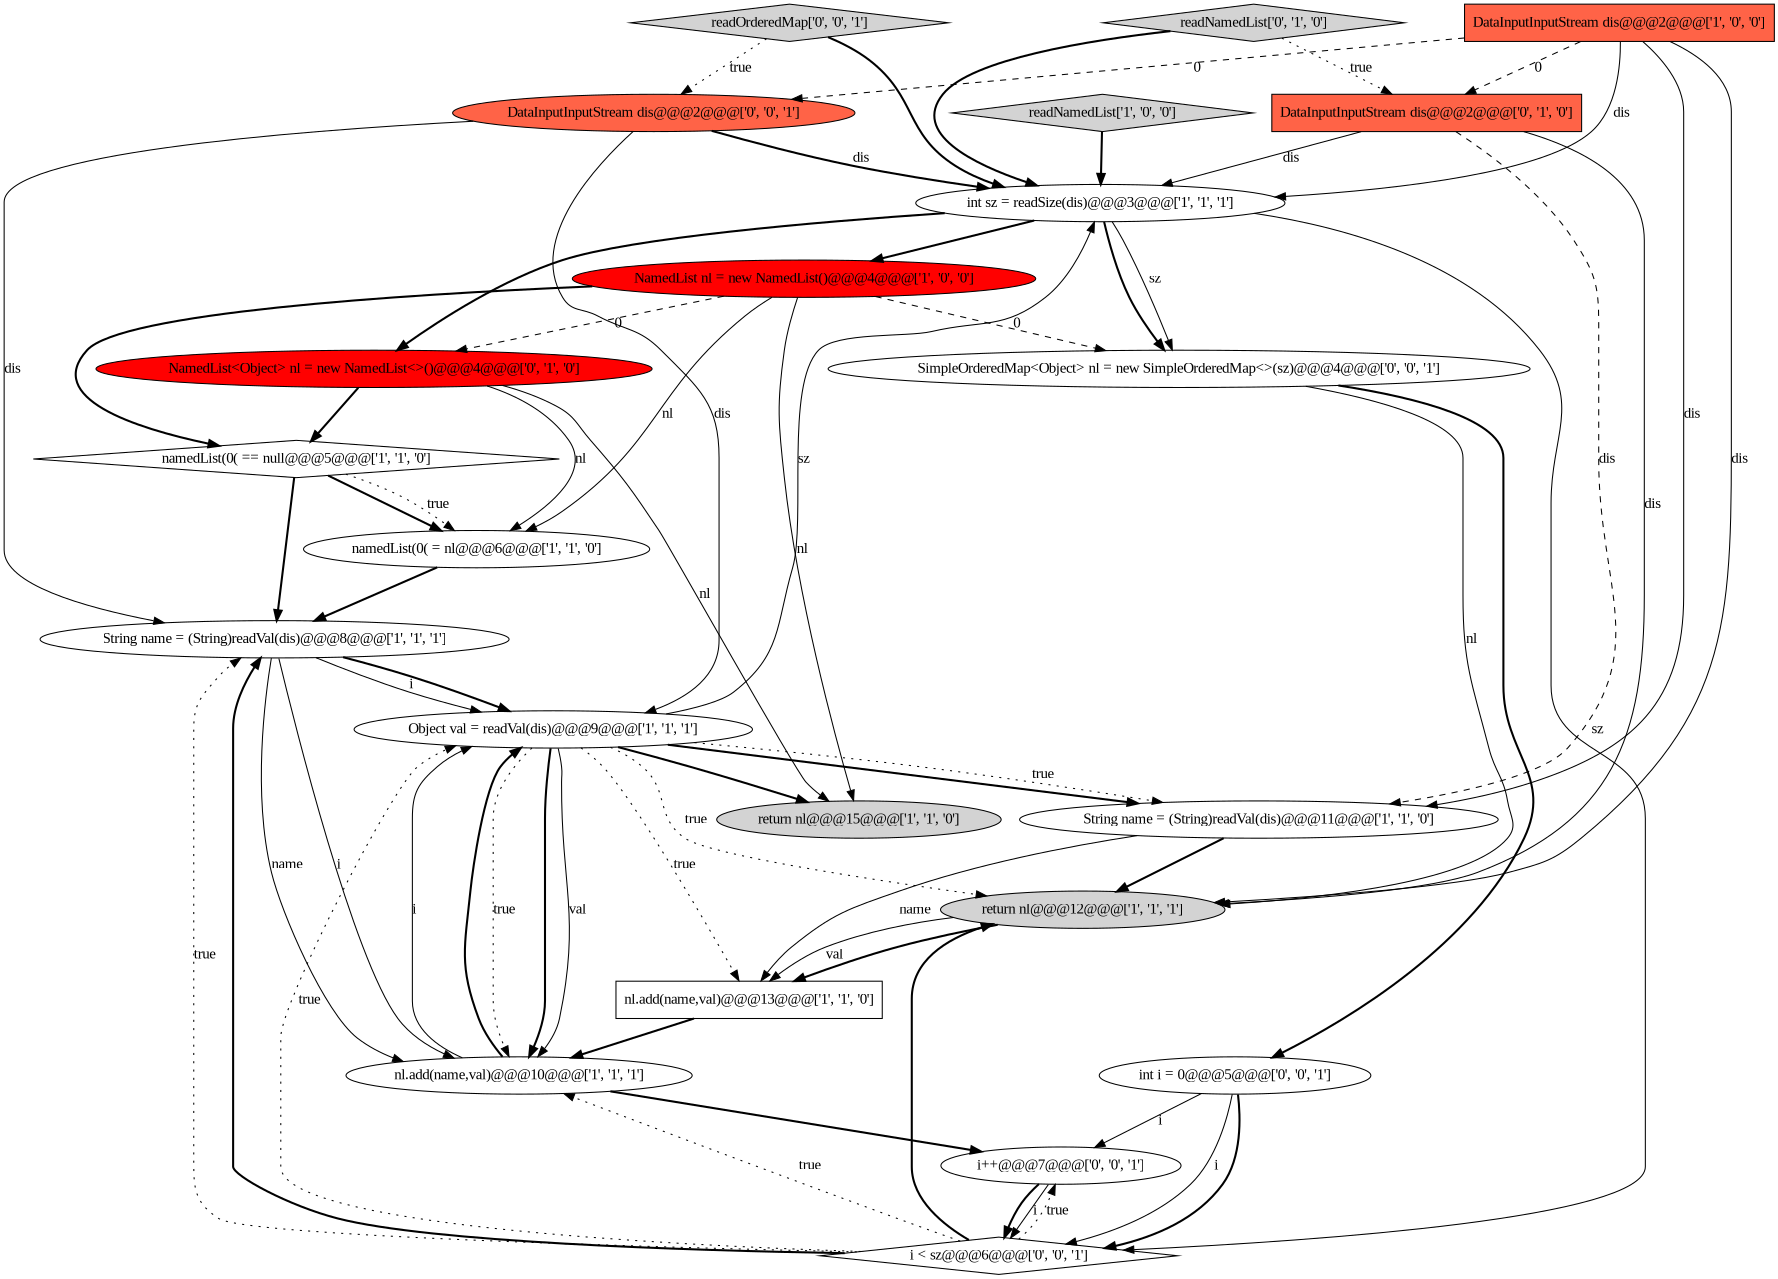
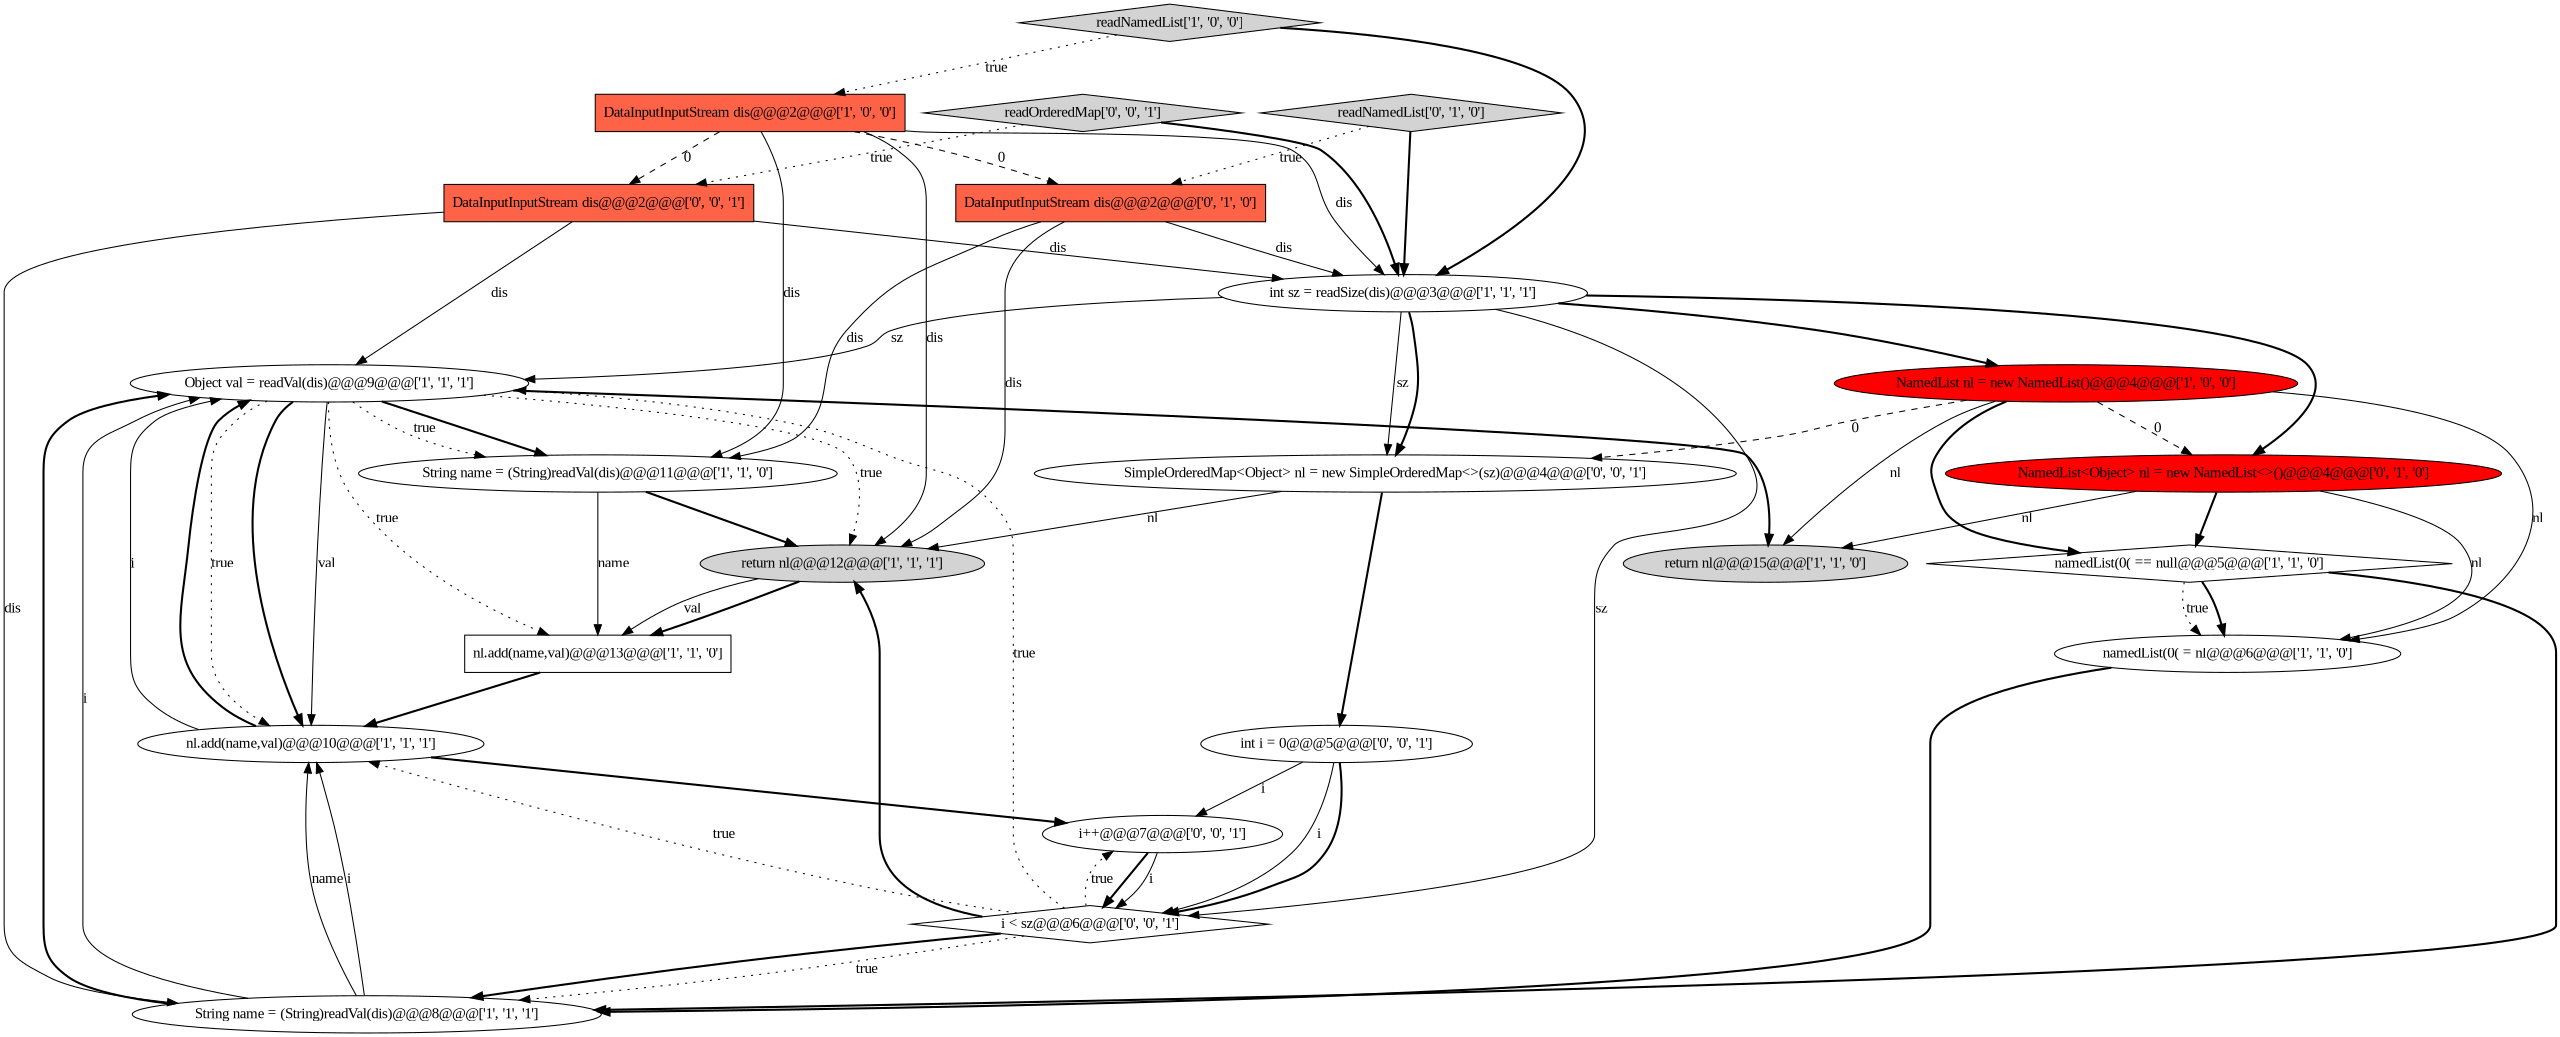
none -> (981, 63)
(654, 113) -> (599, 203)
(844, 164) -> (1013, 249)
(801, 405) -> (879, 338)
(1601, 507) -> (862, 314)
